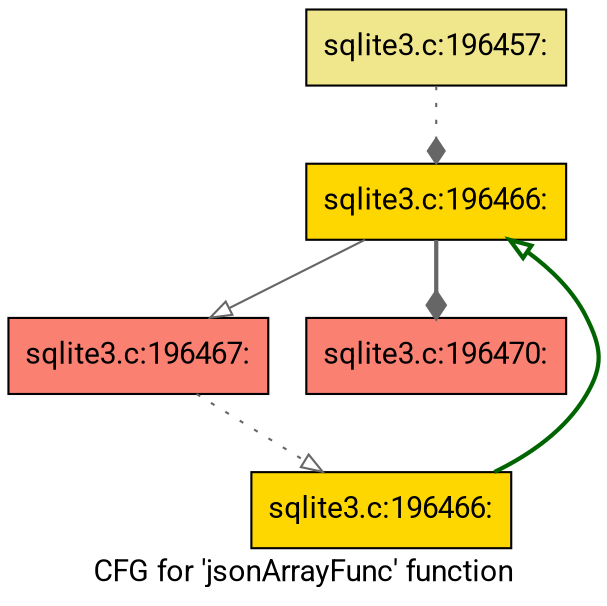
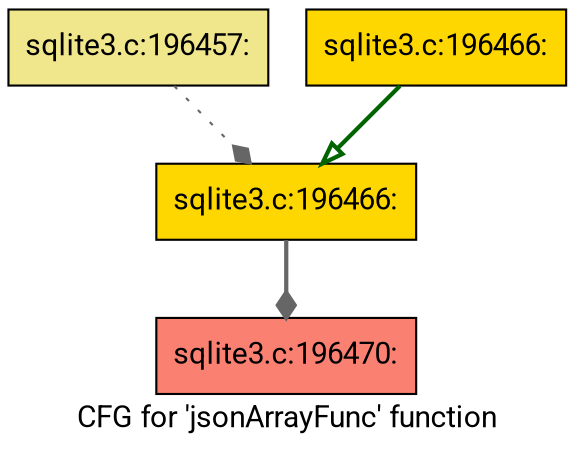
(138, 356) -> none
